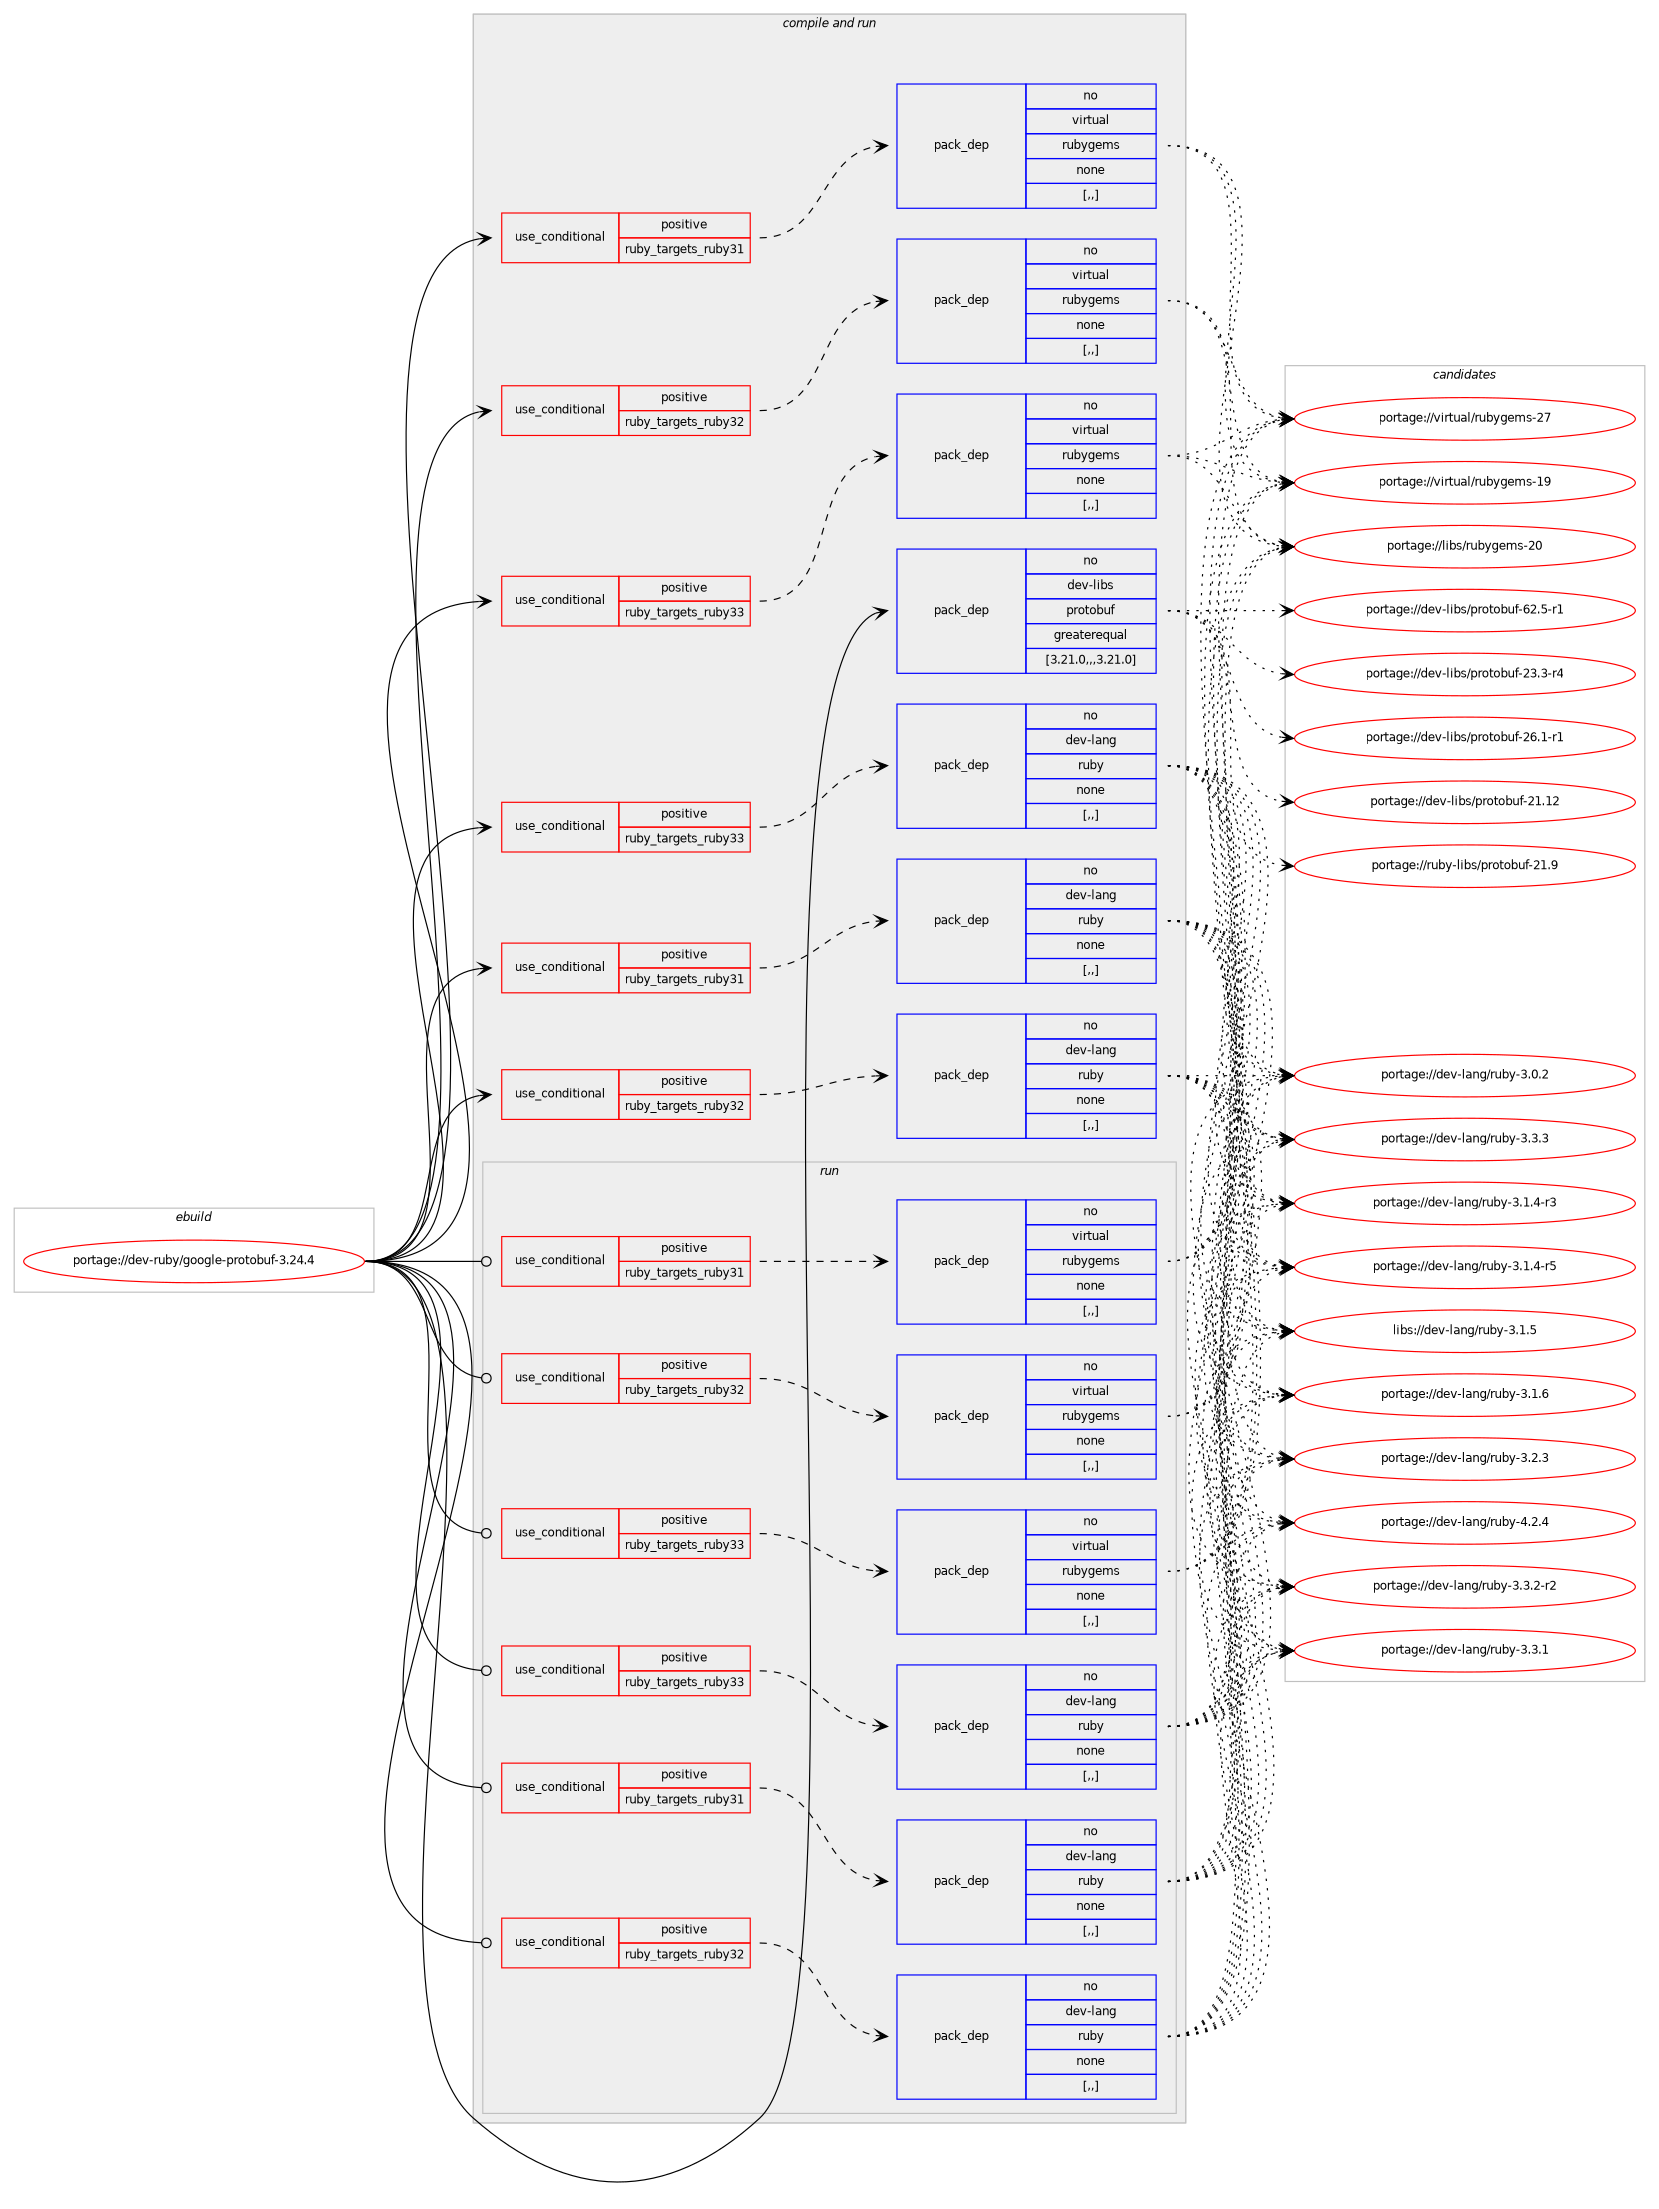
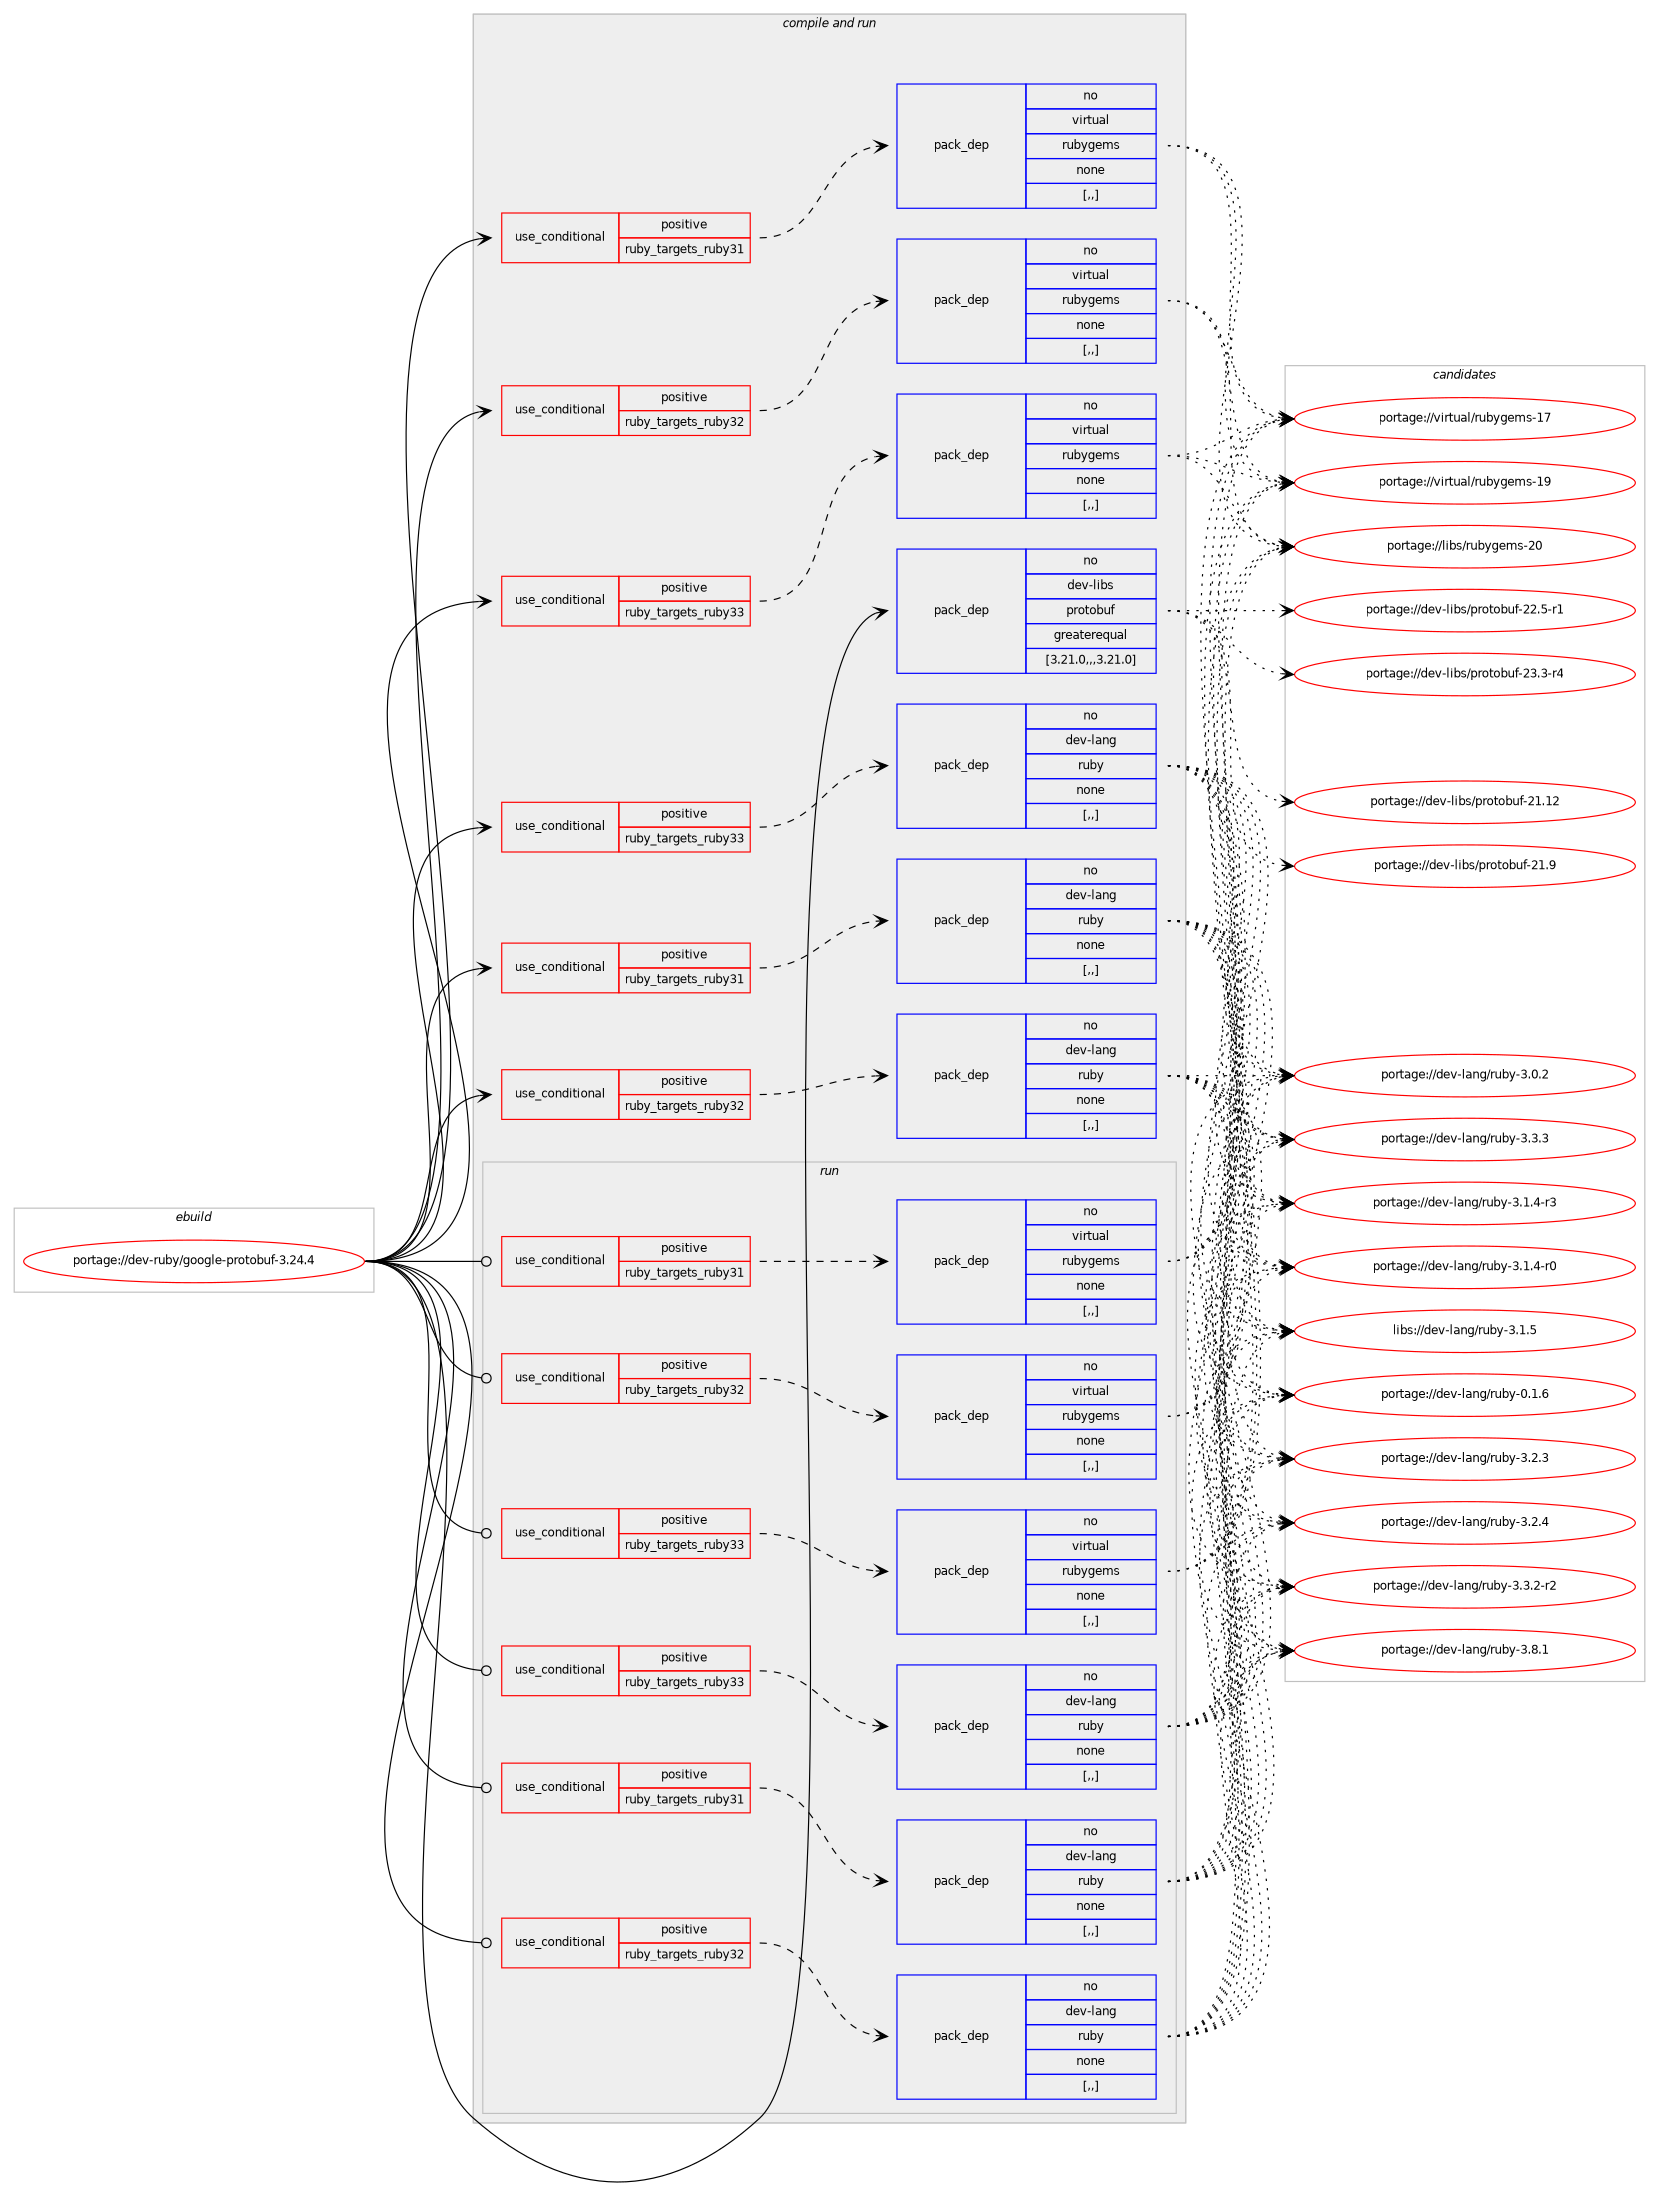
(1465, 419) -> (1465, 419)
(1465, 611) -> (1465, 611)
(1465, 738) -> none
(1465, 866) -> (1465, 866)
(1465, 1267) -> (1465, 1267)
(1465, 1395) -> (1465, 1395)
(1465, 1523) -> (1465, 1523)
(1465, 1651) -> (1465, 1651)
